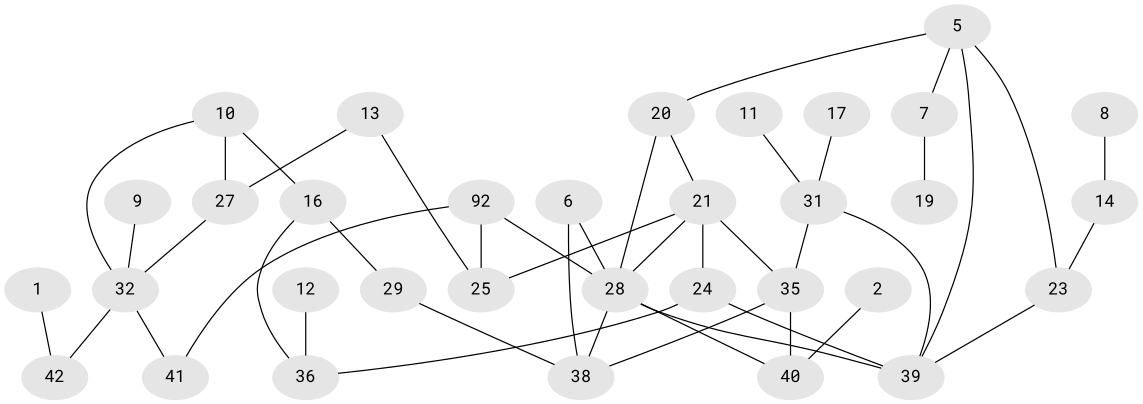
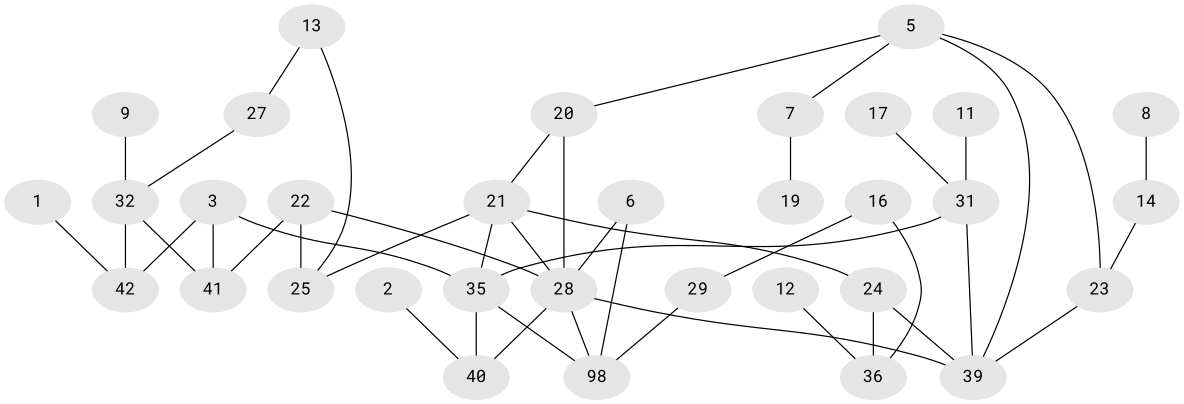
(225, 114) -> none
none -> (213, 202)
(481, 202) -> (301, 202)
(581, 378) -> (597, 378)
